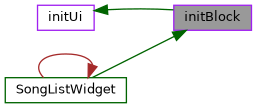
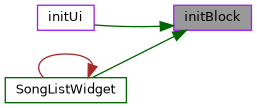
(141, 9) -> (127, 27)
